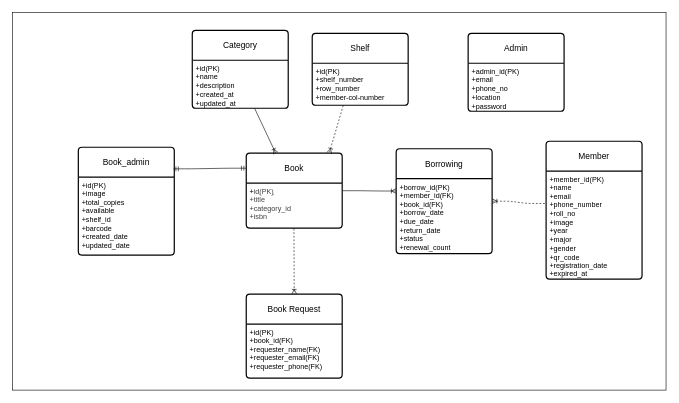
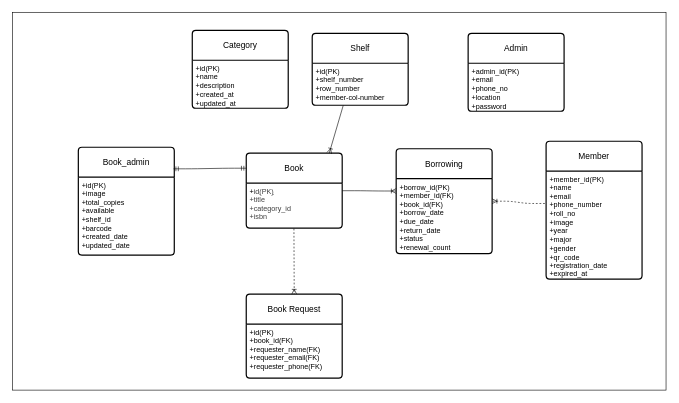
(337, 127) -> (337, 127)
(266, 131) -> none
